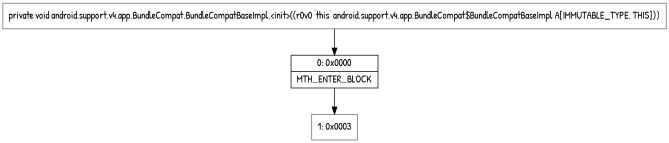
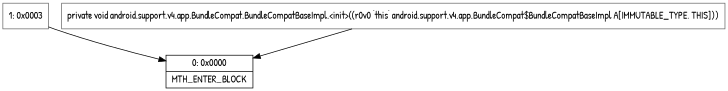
(335, 98) -> (103, 44)
